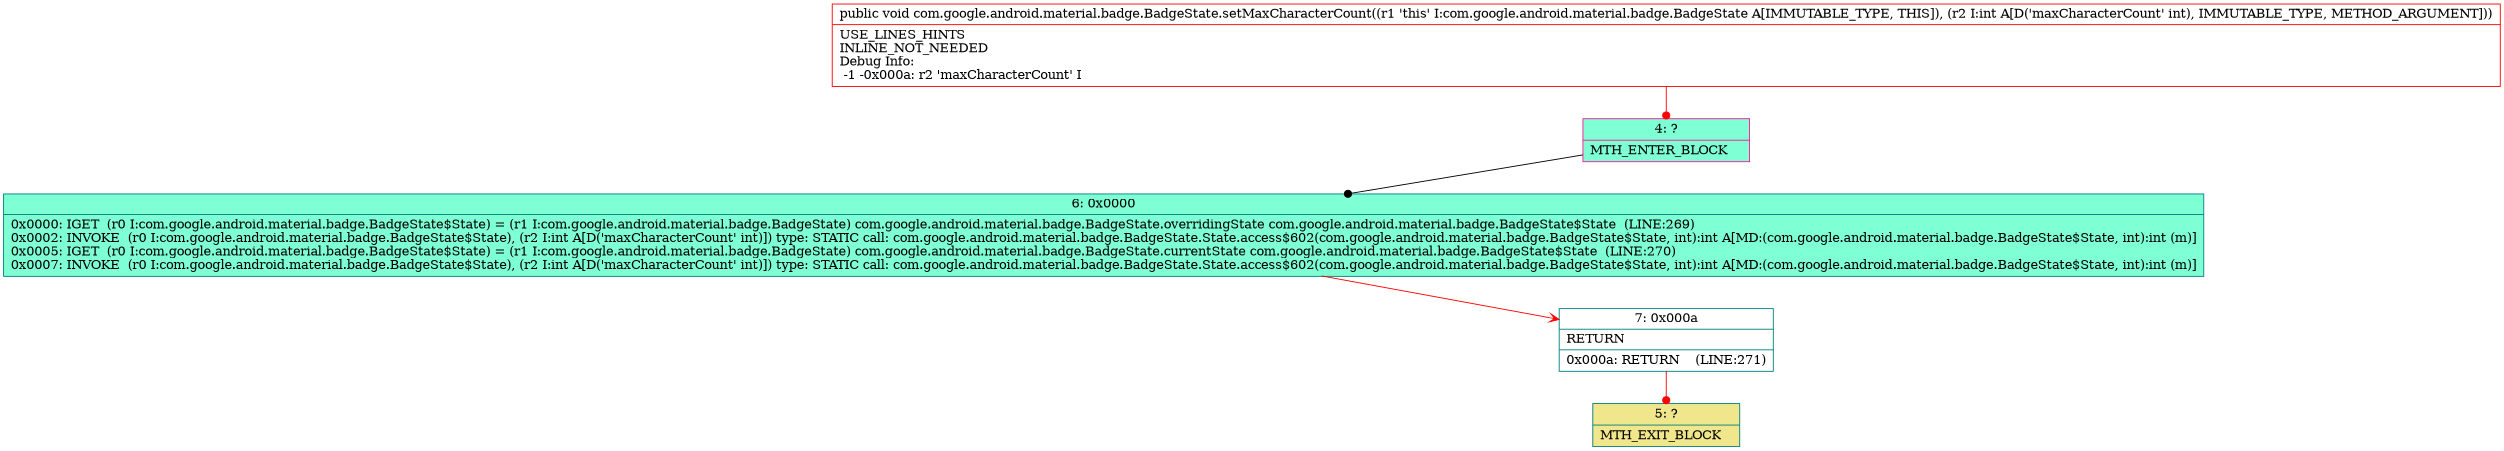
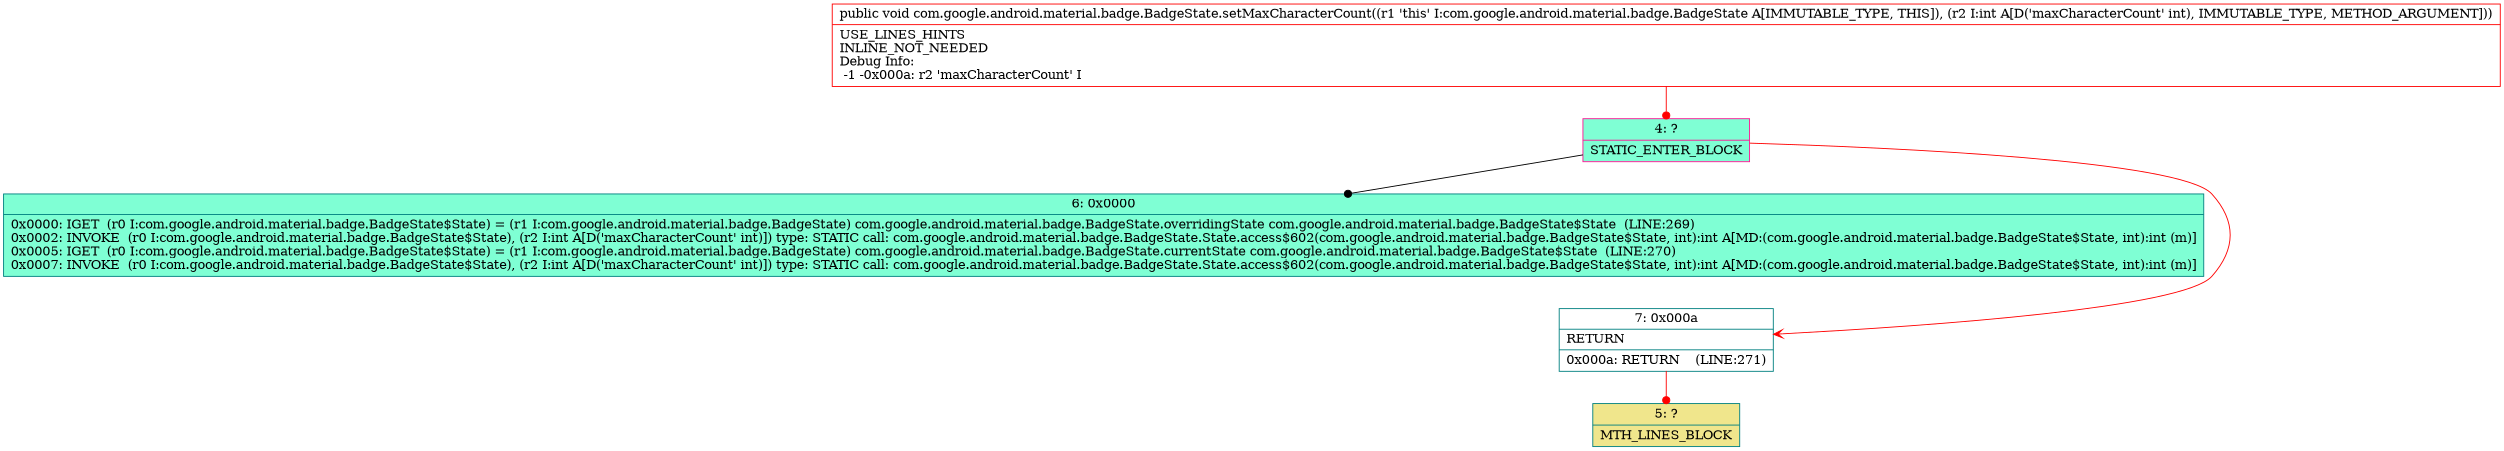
(1659, 150) -> (1666, 150)
(1436, 297) -> (2227, 220)
(1661, 435) -> (1666, 435)
